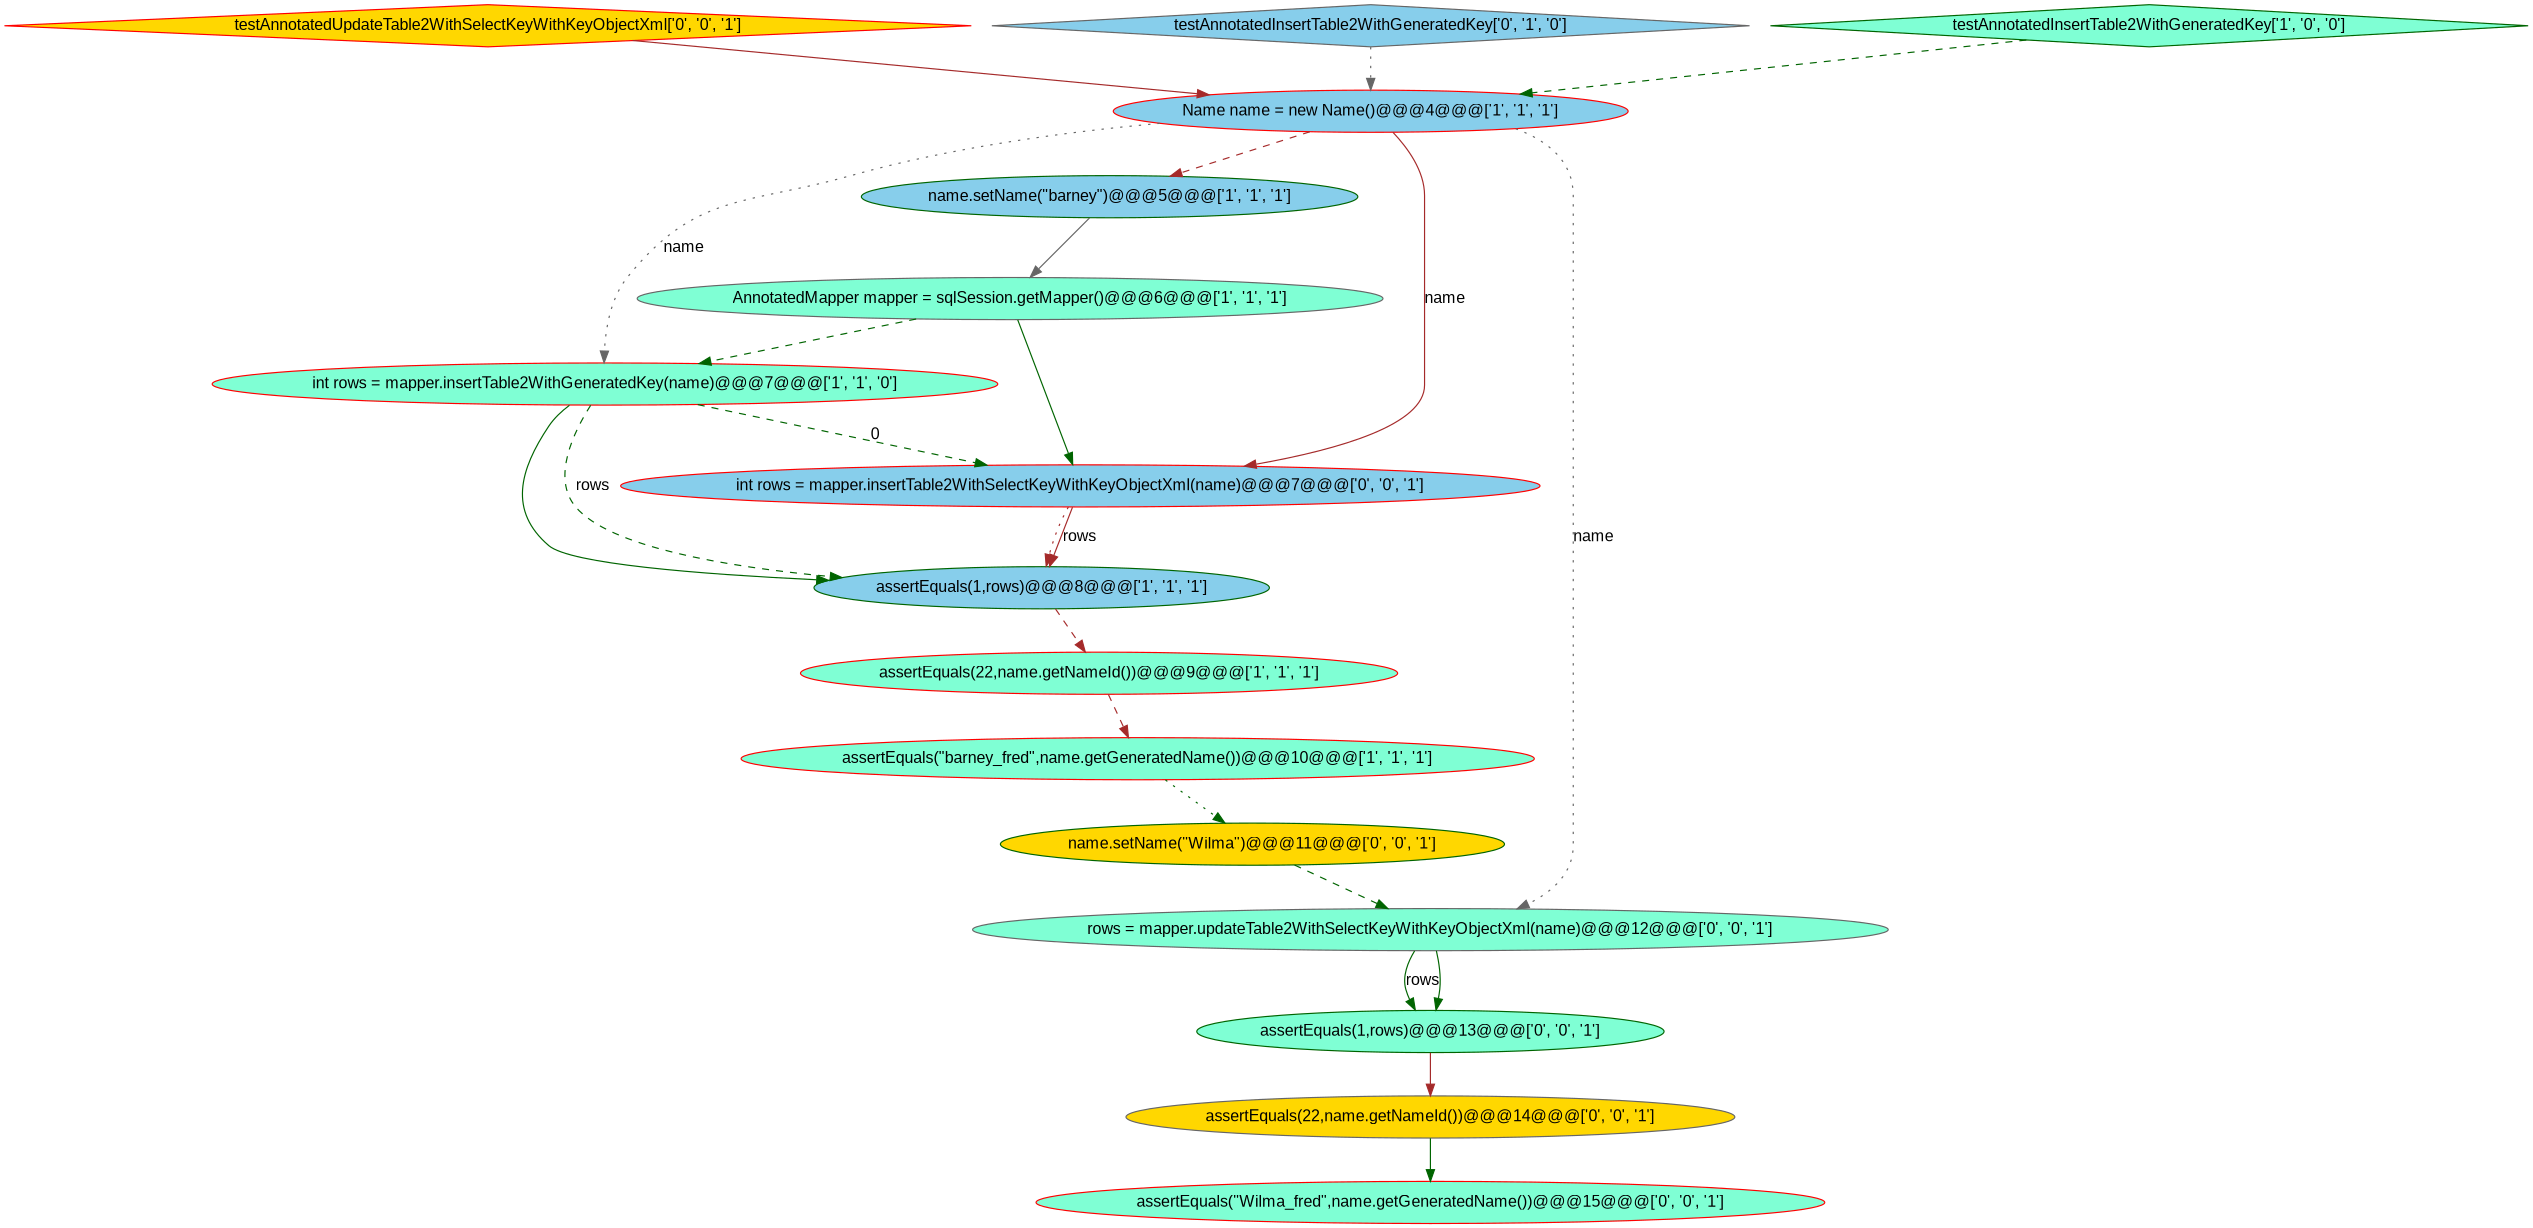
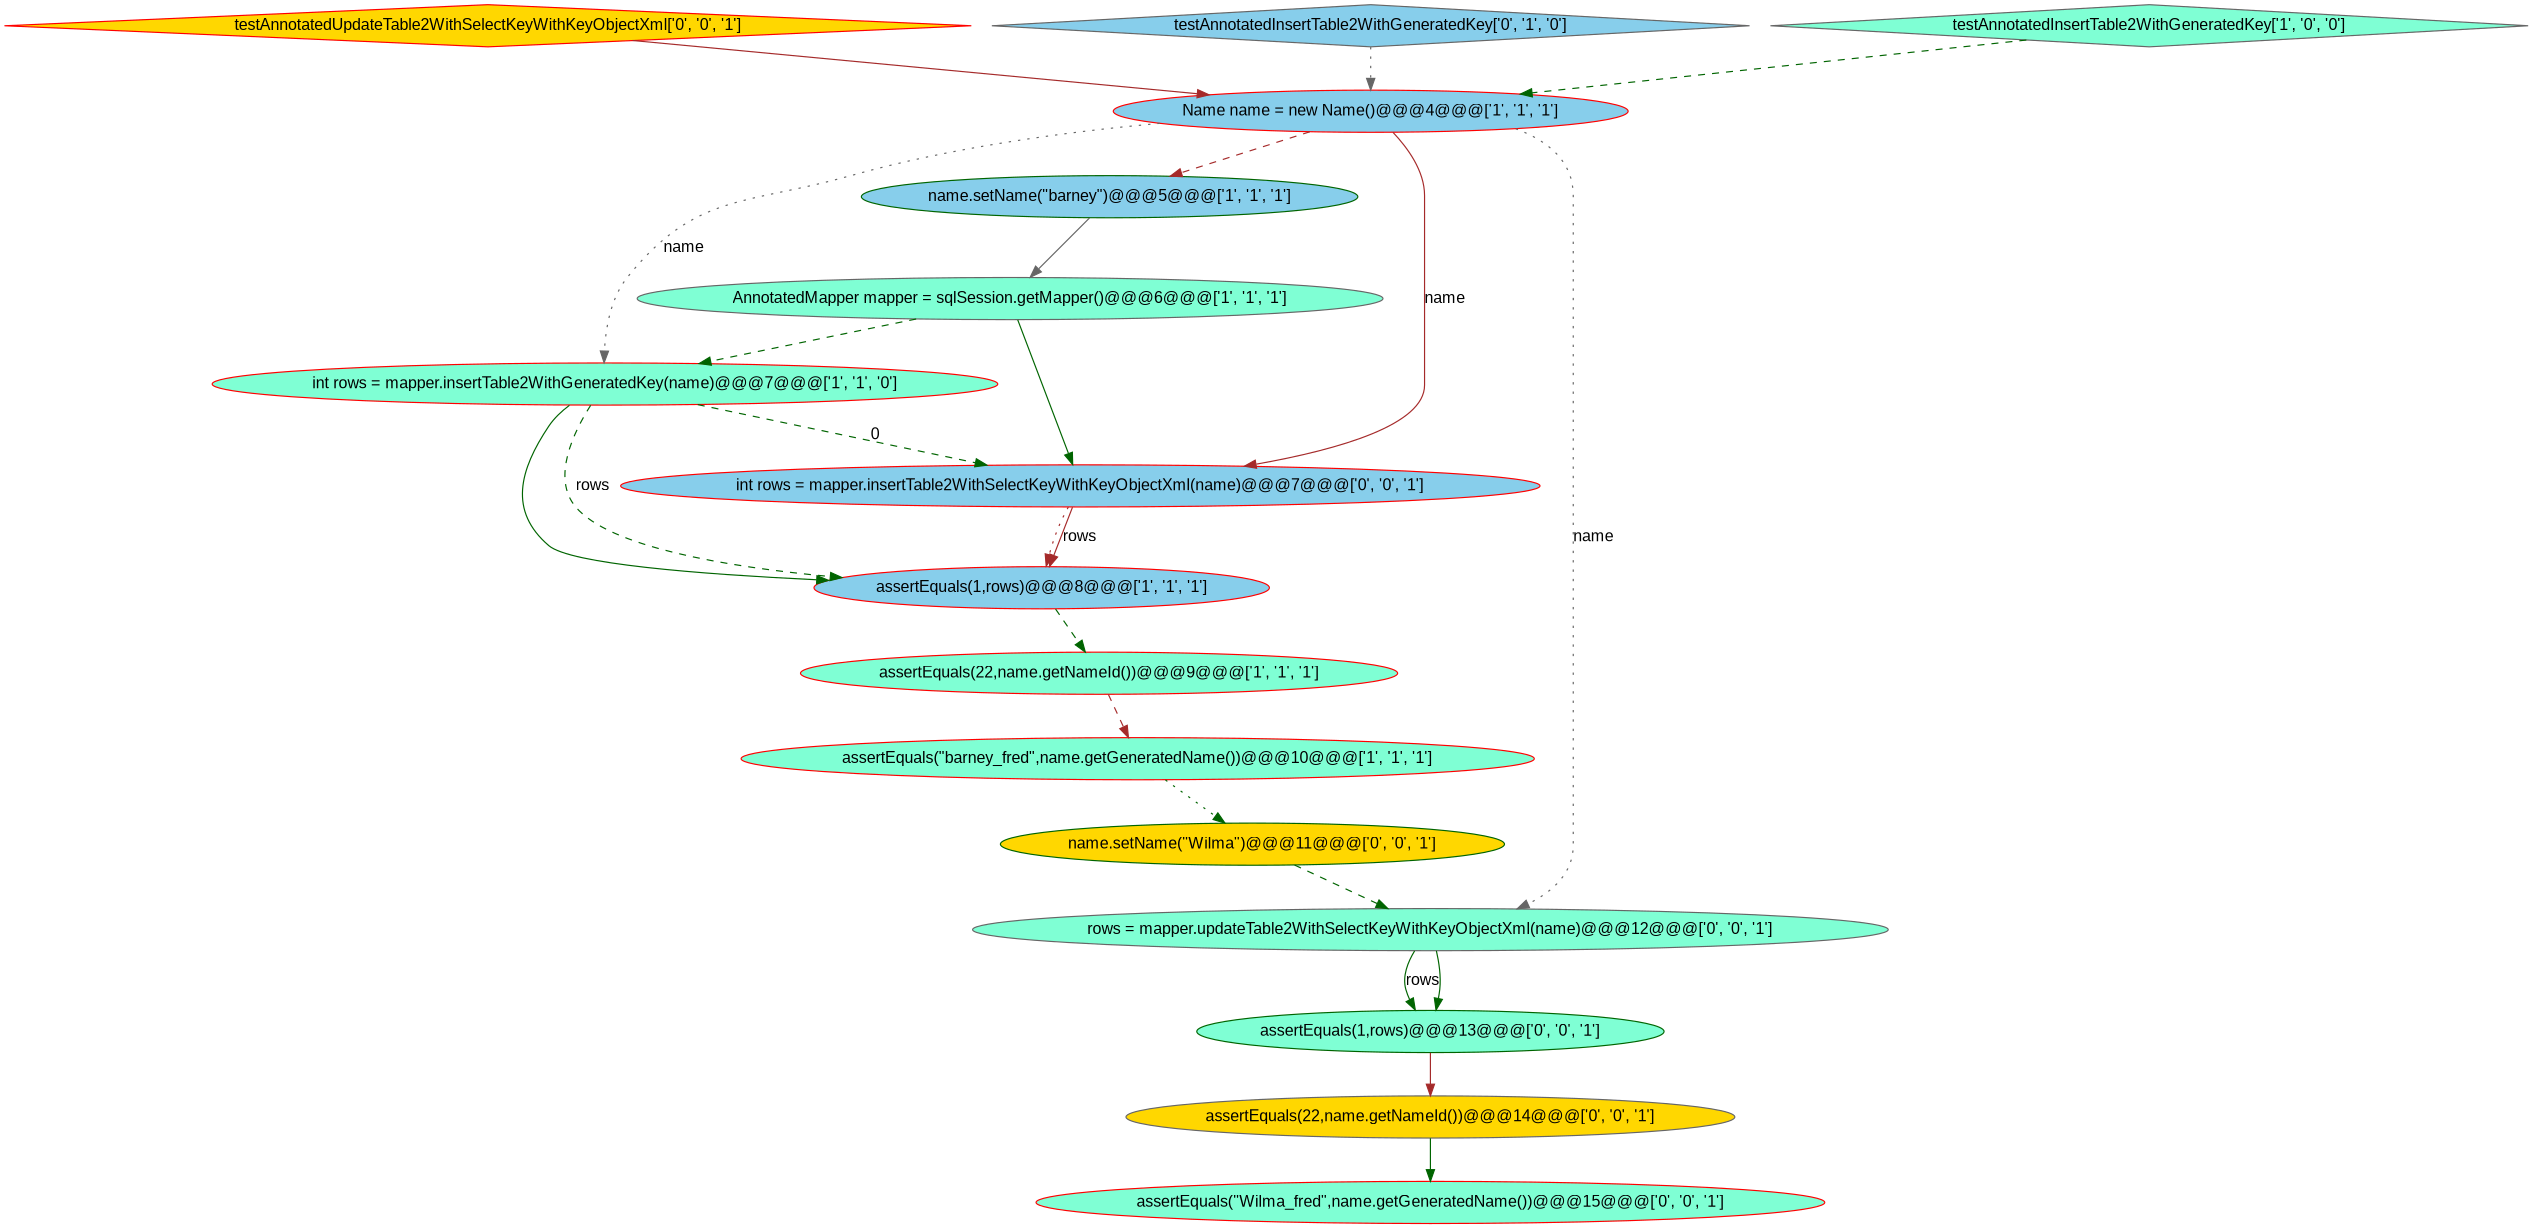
(2149, 26) -> (2149, 26)
(1042, 588) -> (1042, 588)
(1067, 626) -> (1067, 626)
